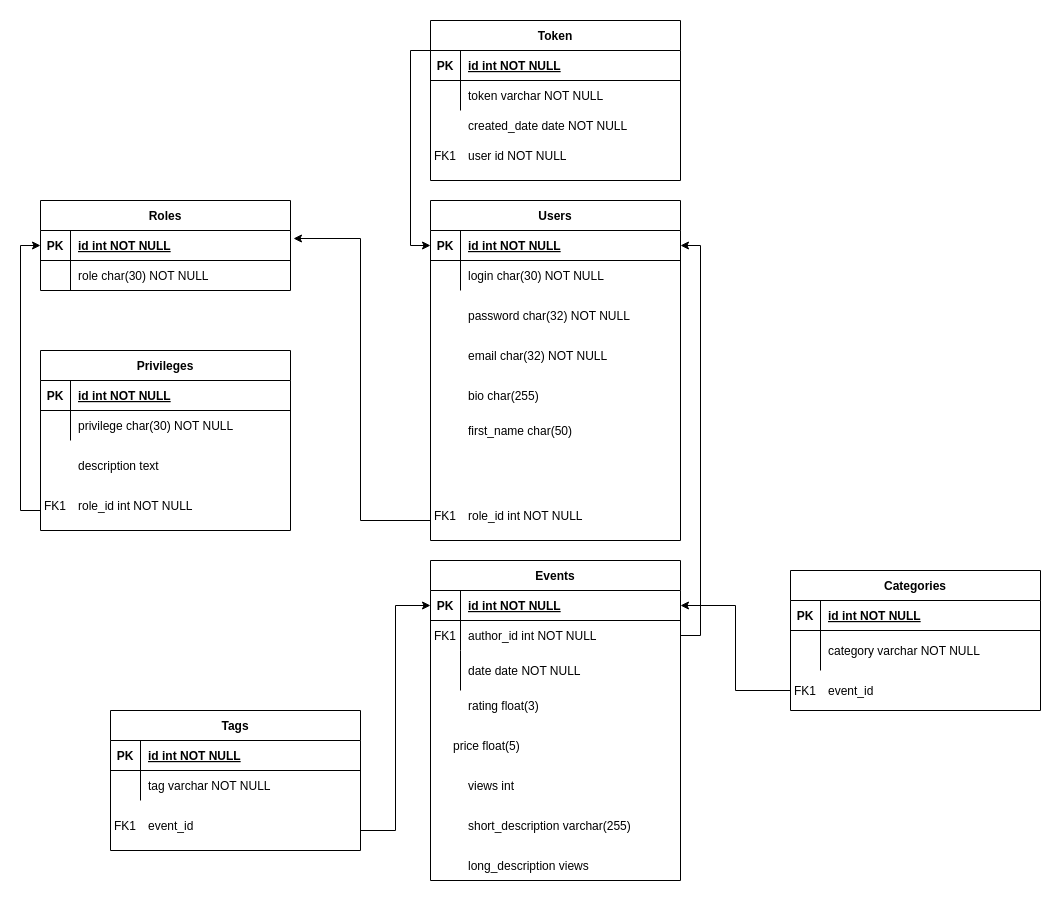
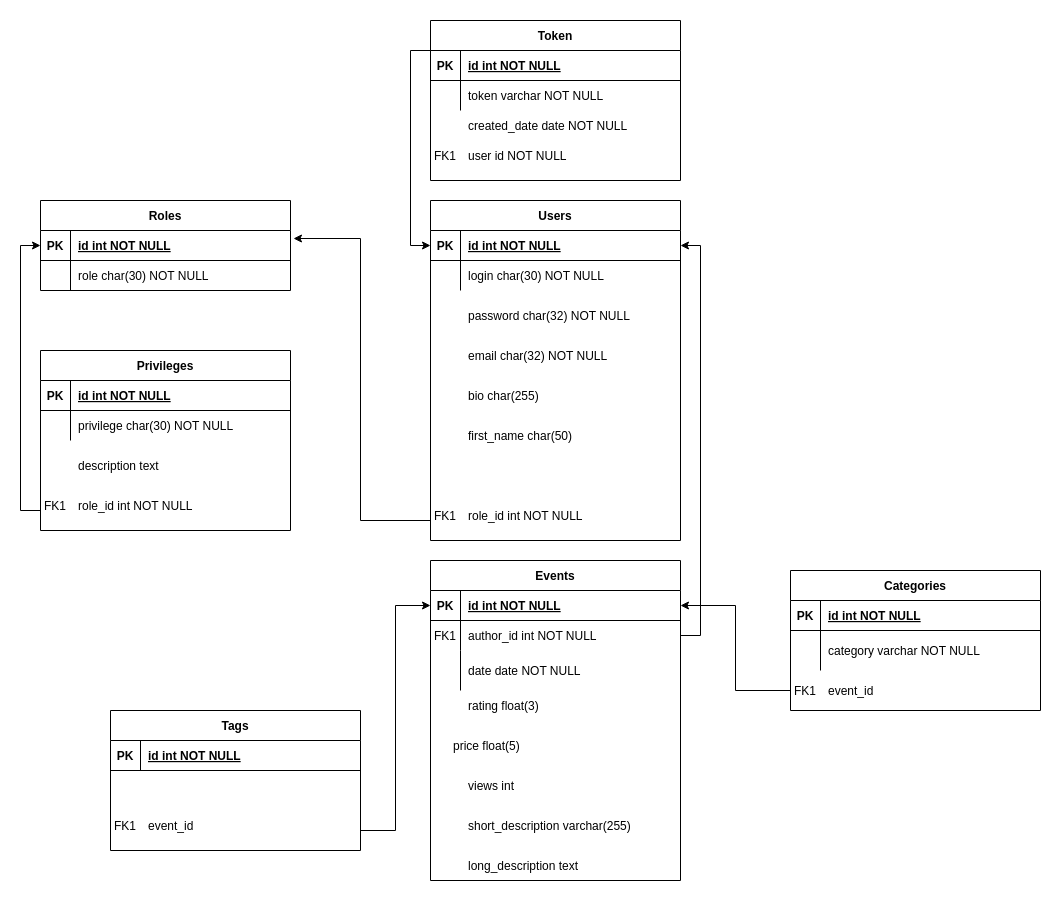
(543, 431) -> (571, 436)
(251, 786) -> none
(534, 866) -> (532, 866)
